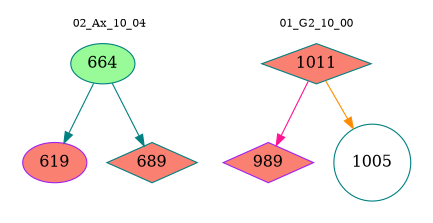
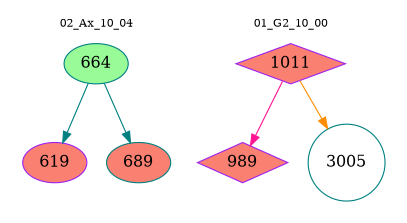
(316, 64) -> (291, 64)
(152, 163) -> (139, 163)
(372, 163) -> (347, 163)
